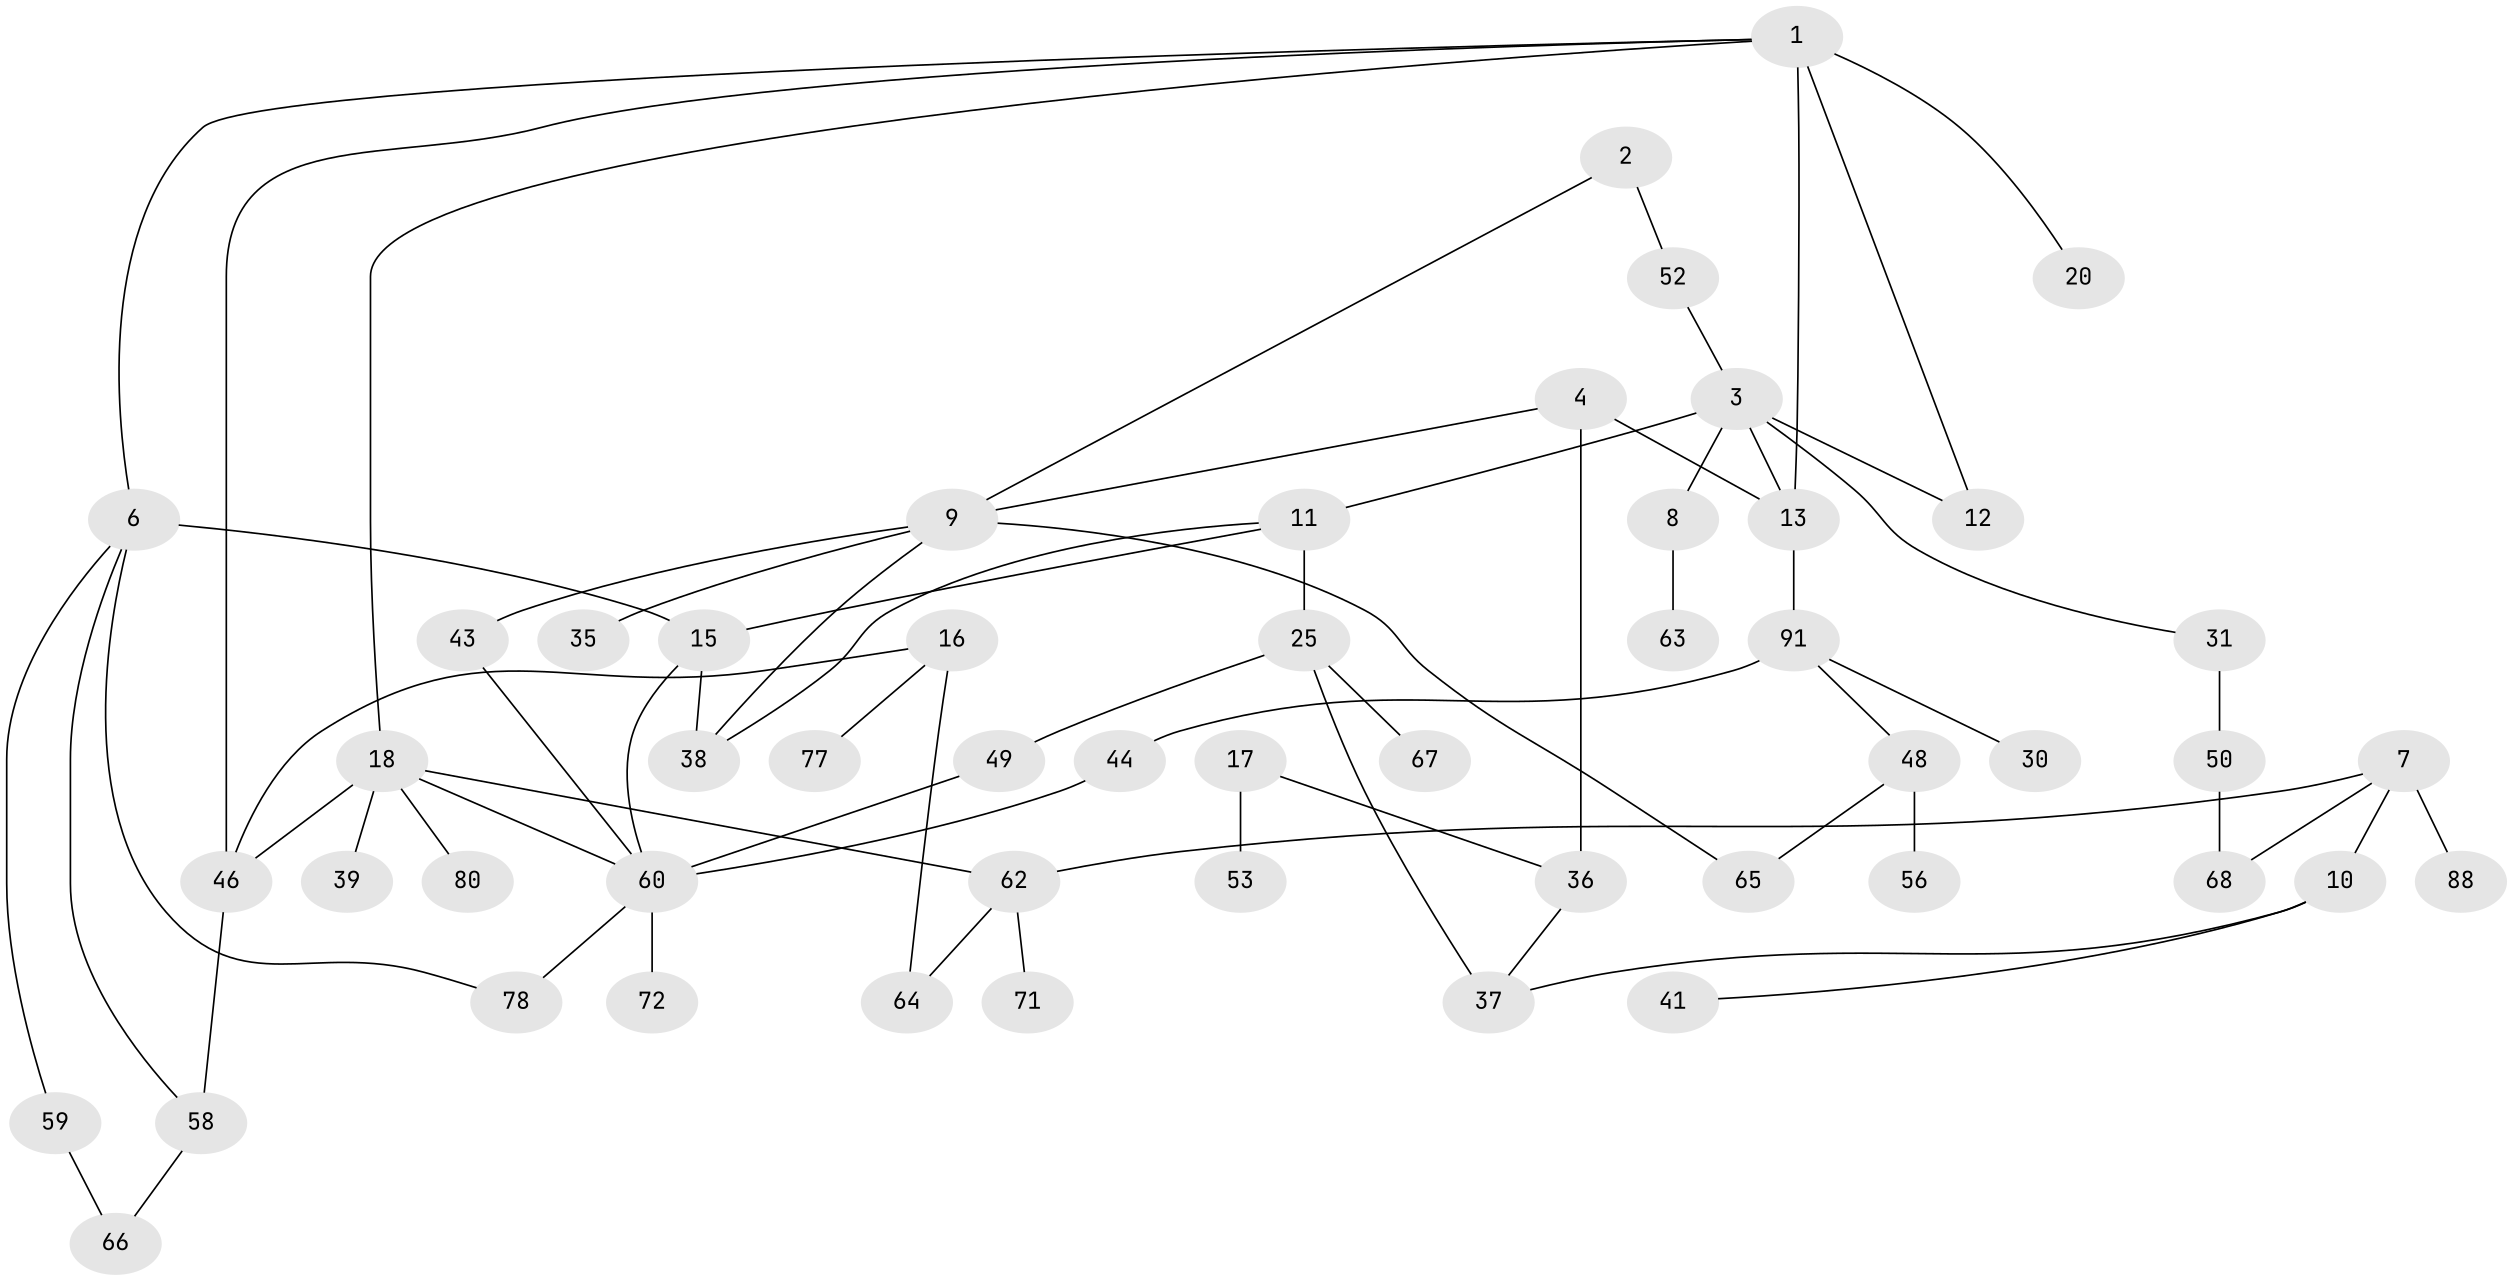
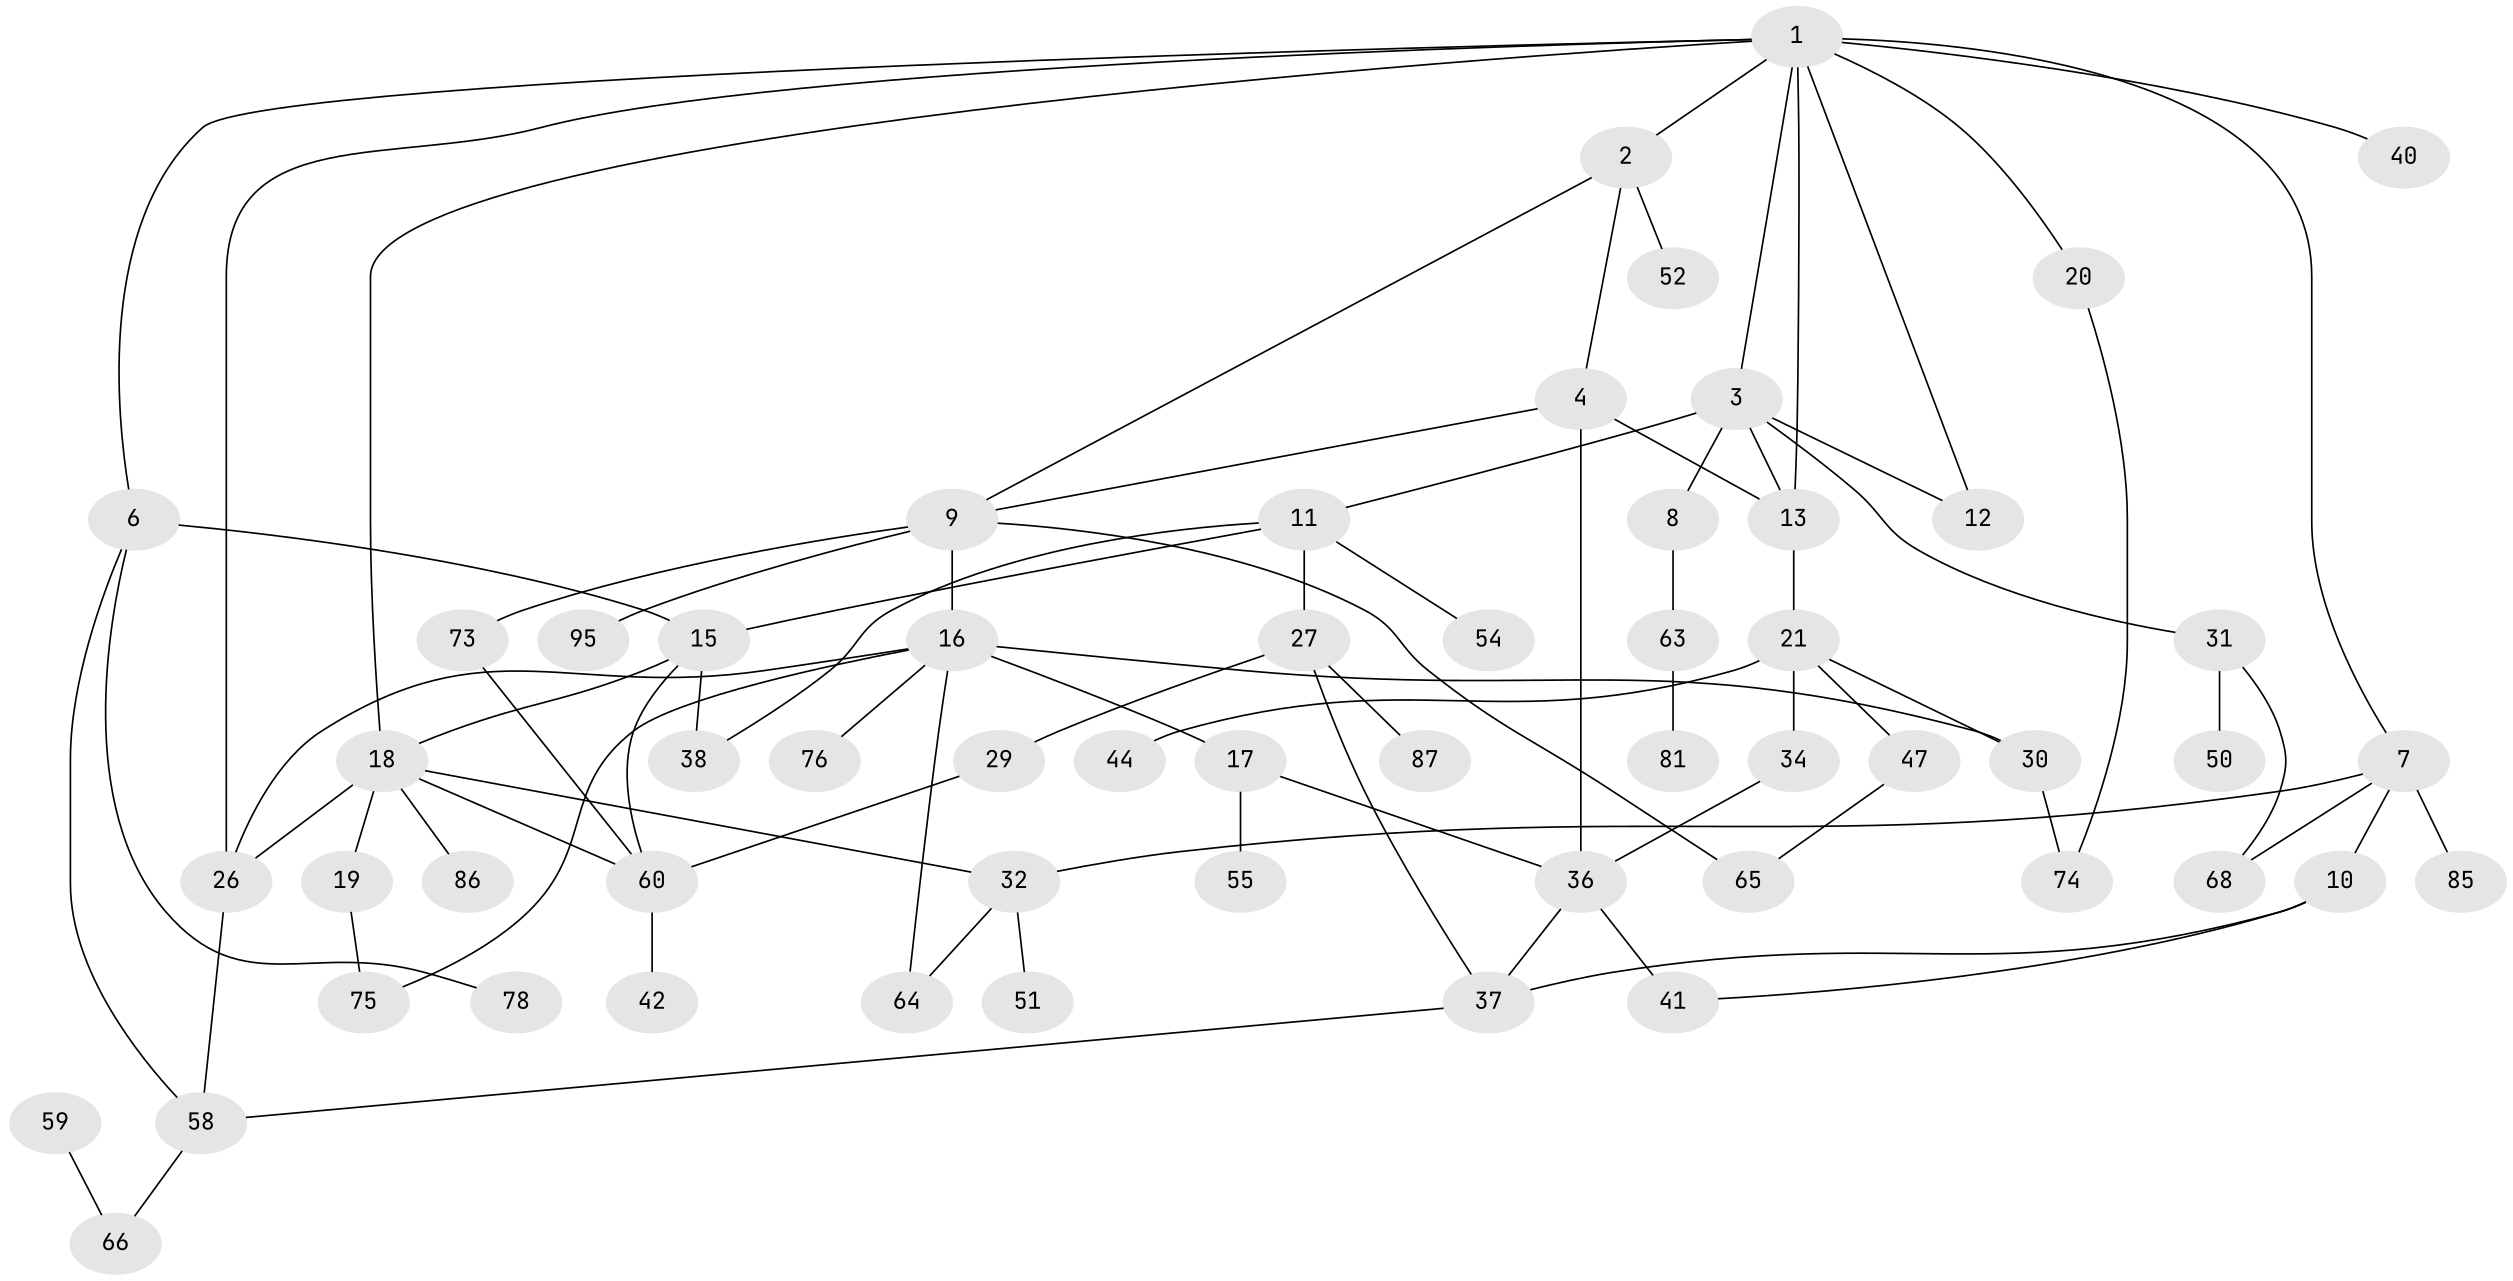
none -> (1711, 97)
none -> (2404, 158)
none -> (2301, 226)
none -> (1603, 278)
(1705, 339) -> (1767, 218)
(813, 632) -> (952, 571)
(463, 640) -> (463, 640)
(583, 640) -> (583, 640)
(1304, 640) -> (1304, 640)
none -> (1489, 640)
(1794, 640) -> (1794, 640)
none -> (1501, 680)
none -> (1099, 697)
none -> (544, 702)
(815, 761) -> (815, 761)
(999, 761) -> (999, 761)
(1425, 761) -> (1425, 761)
none -> (1673, 761)
none -> (1794, 761)
(1914, 761) -> (1914, 761)
(7, 808) -> none
(2220, 822) -> (2286, 761)
(893, 837) -> none
(226, 882) -> (226, 882)
(347, 882) -> (347, 882)
(468, 882) -> (468, 882)
(1014, 882) -> (1014, 882)
(1241, 882) -> (1241, 882)
(1914, 882) -> none
none -> (2067, 882)
(2461, 882) -> (2461, 882)
(584, 942) -> none
none -> (1627, 942)
none -> (364, 1002)
(652, 1002) -> (652, 1002)
(1028, 1002) -> (1028, 1002)
none -> (845, 1063)
